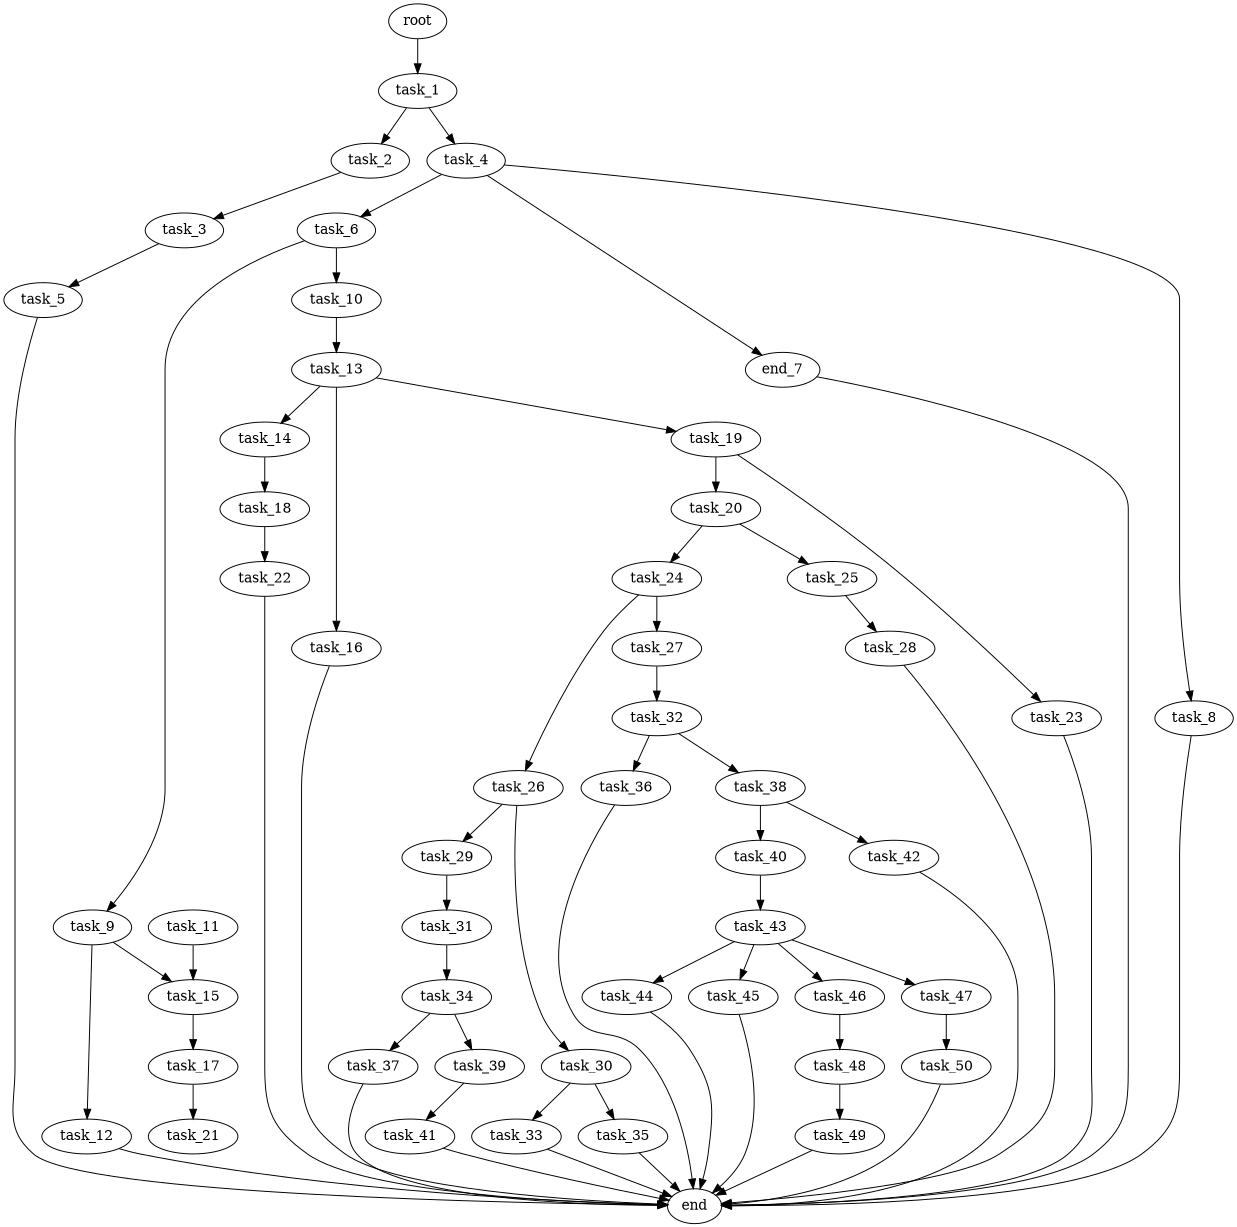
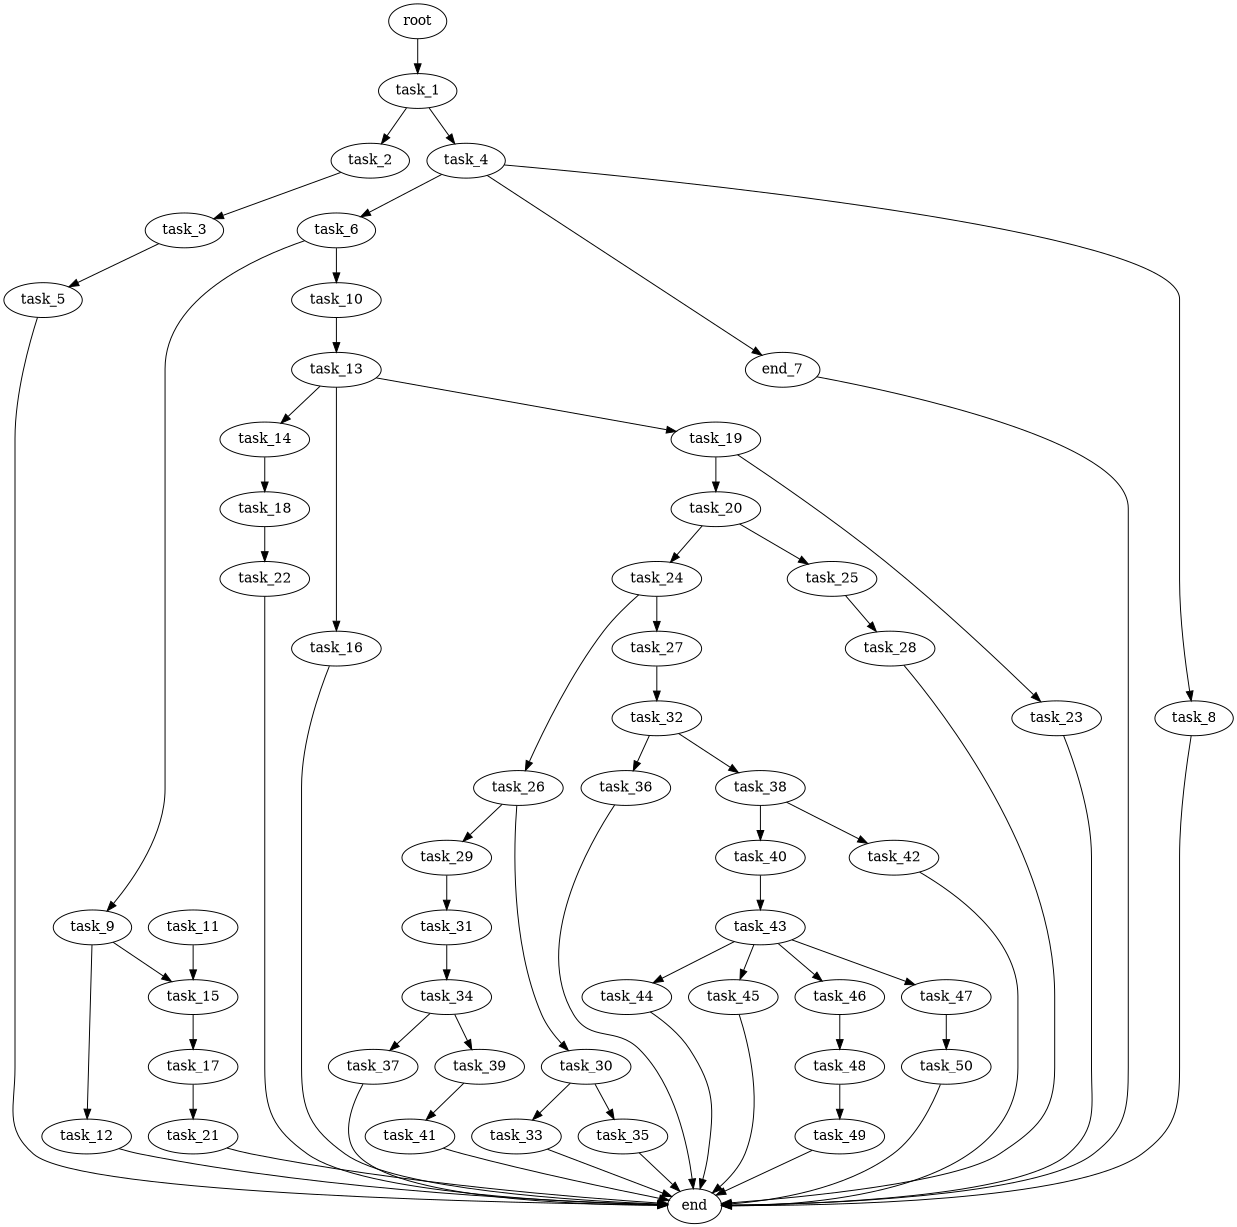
none -> (441, 1183)
